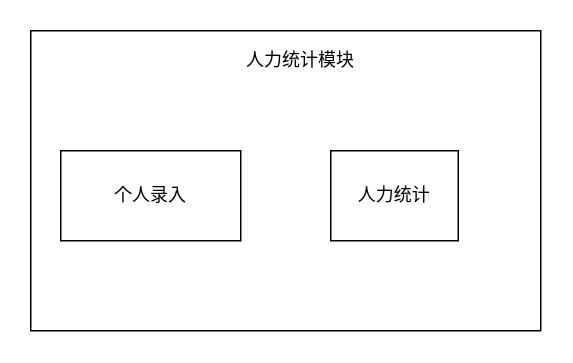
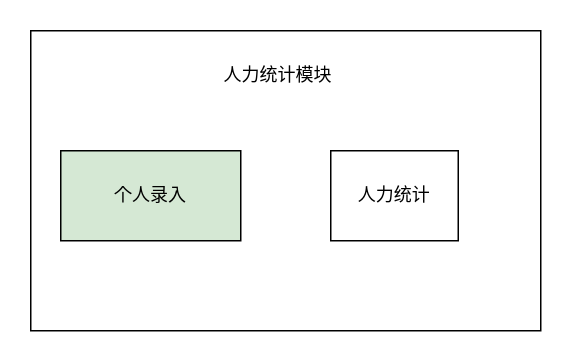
(301, 61) -> (278, 76)
(151, 196) -> (151, 196)
